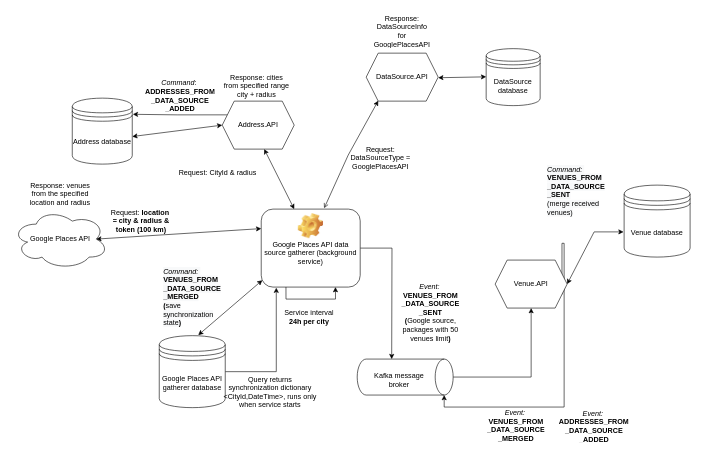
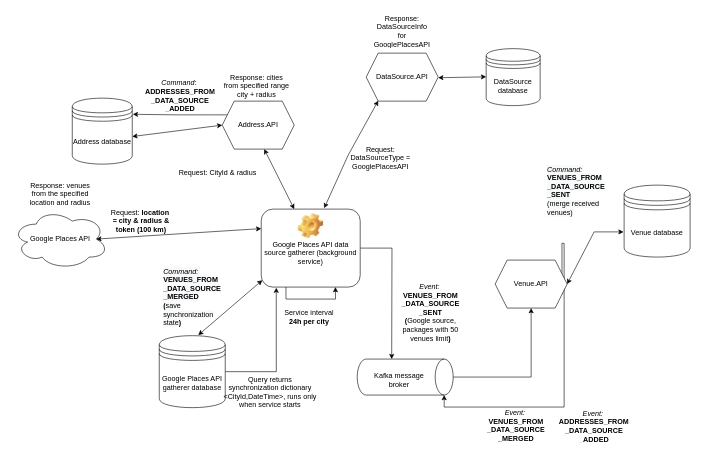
(326, 204) -> (327, 203)
